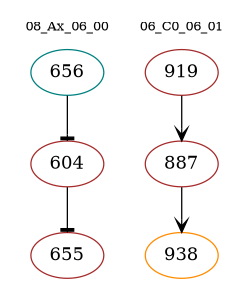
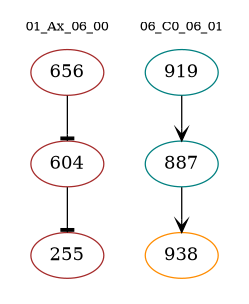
(67, 27) -> (67, 27)
(67, 72) -> (67, 72)
(182, 72) -> (182, 72)
(182, 164) -> (182, 164)
(67, 255) -> (67, 255)
